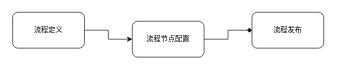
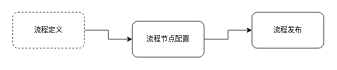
(48, 30) -> (48, 30)
(246, 30) -> (246, 30)
